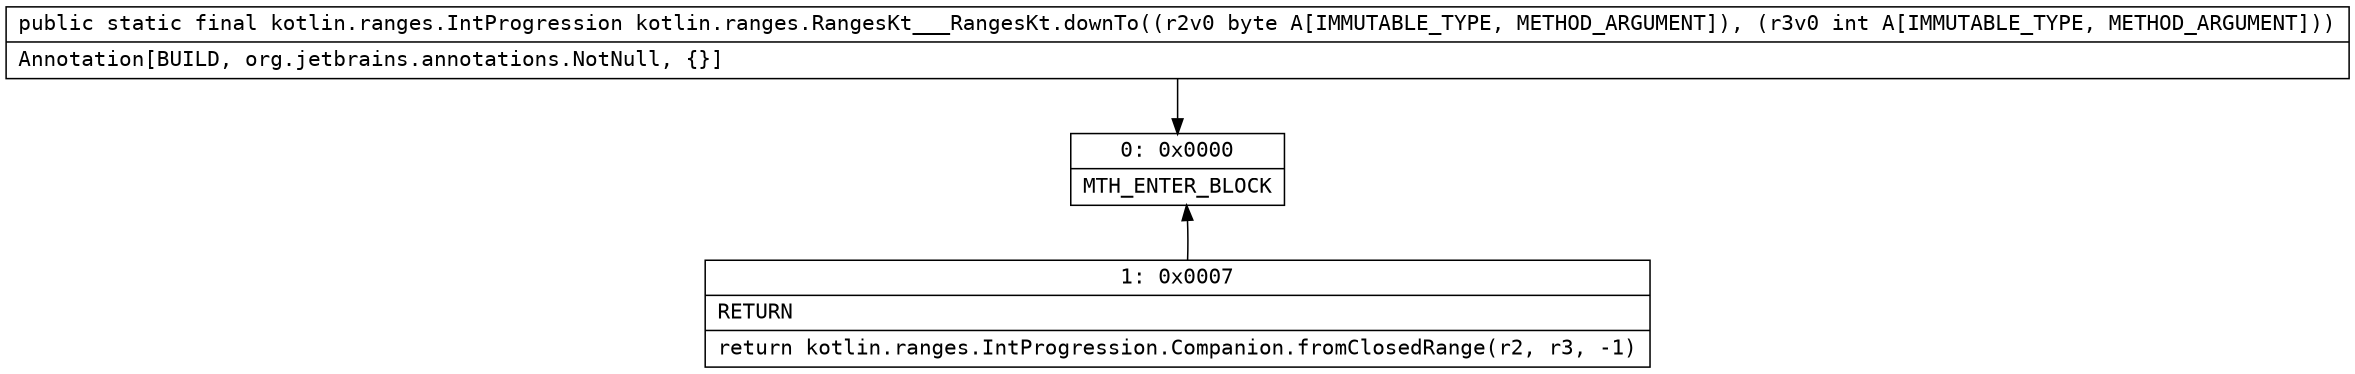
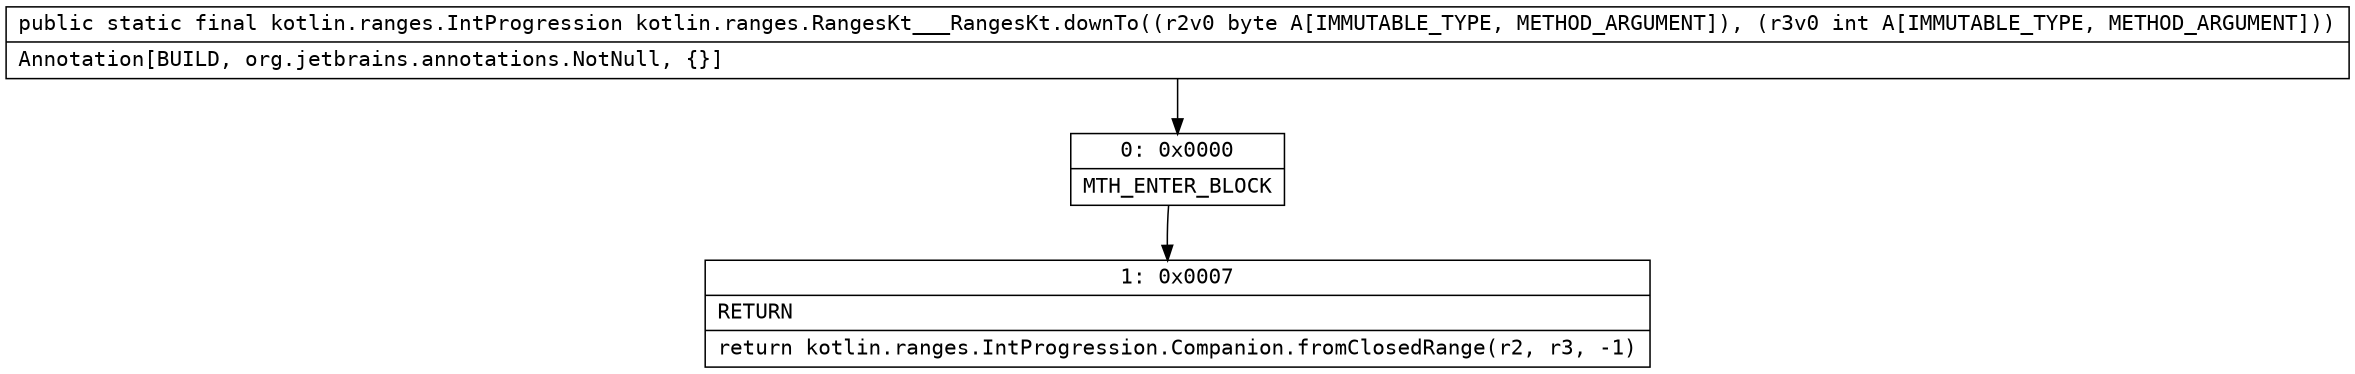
(1188, 241) -> (1168, 225)
